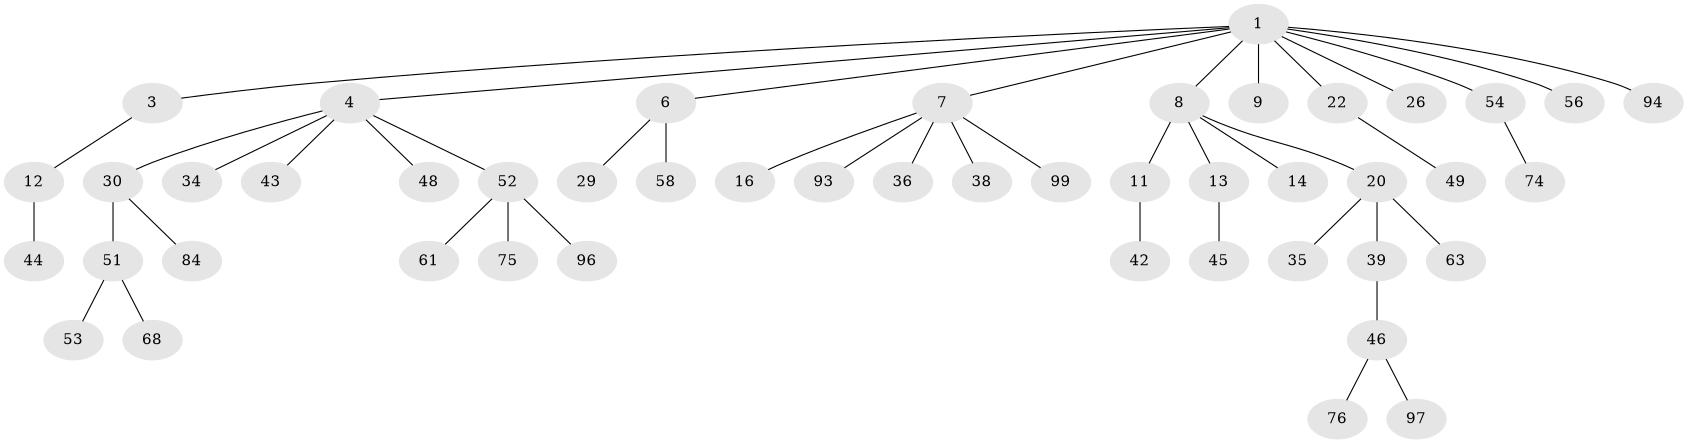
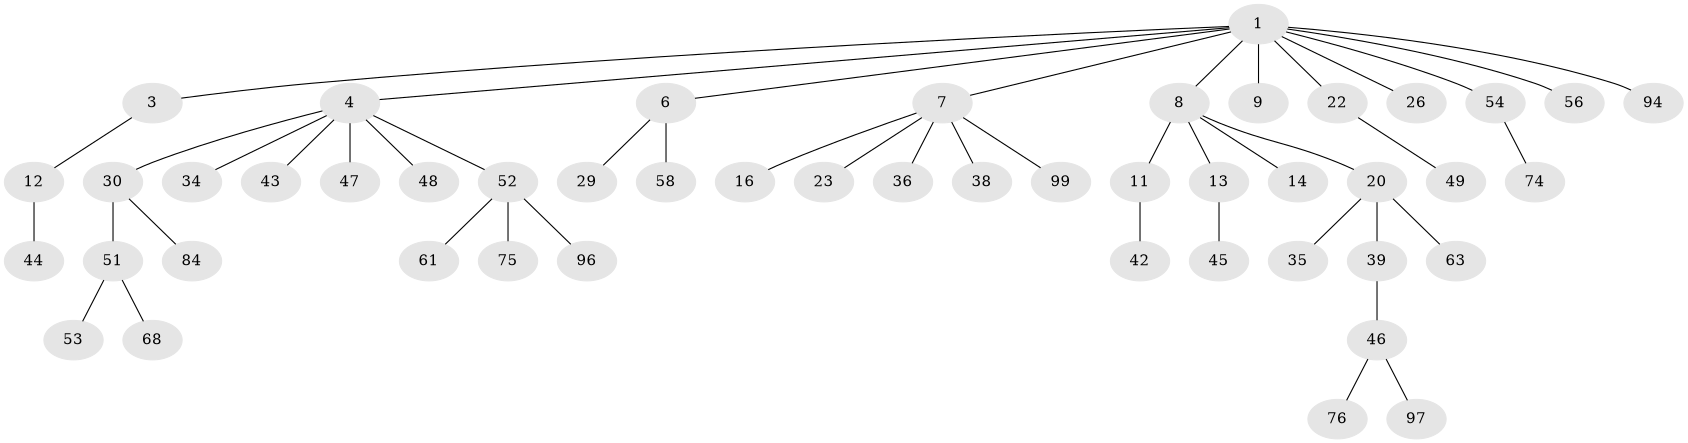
none -> (350, 182)
(824, 182) -> (824, 182)
